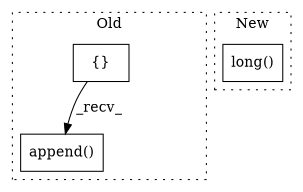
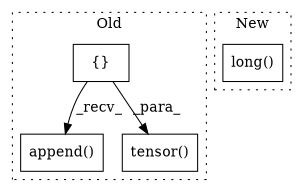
none -> (160, 153)
